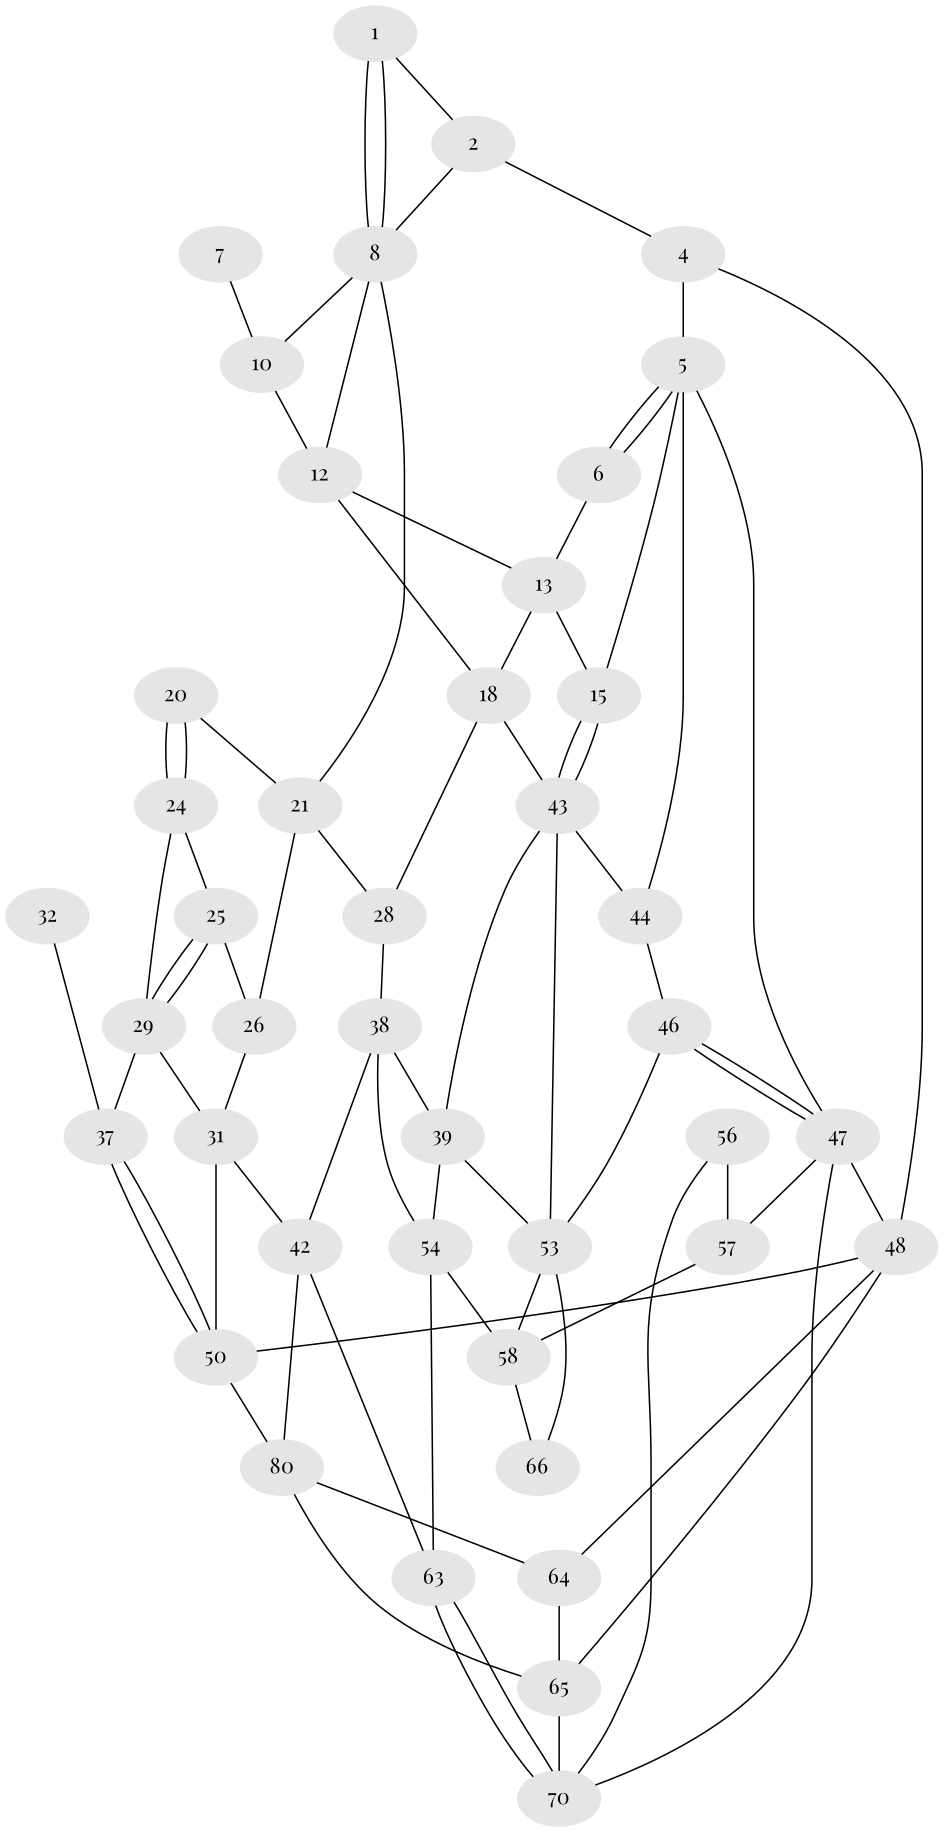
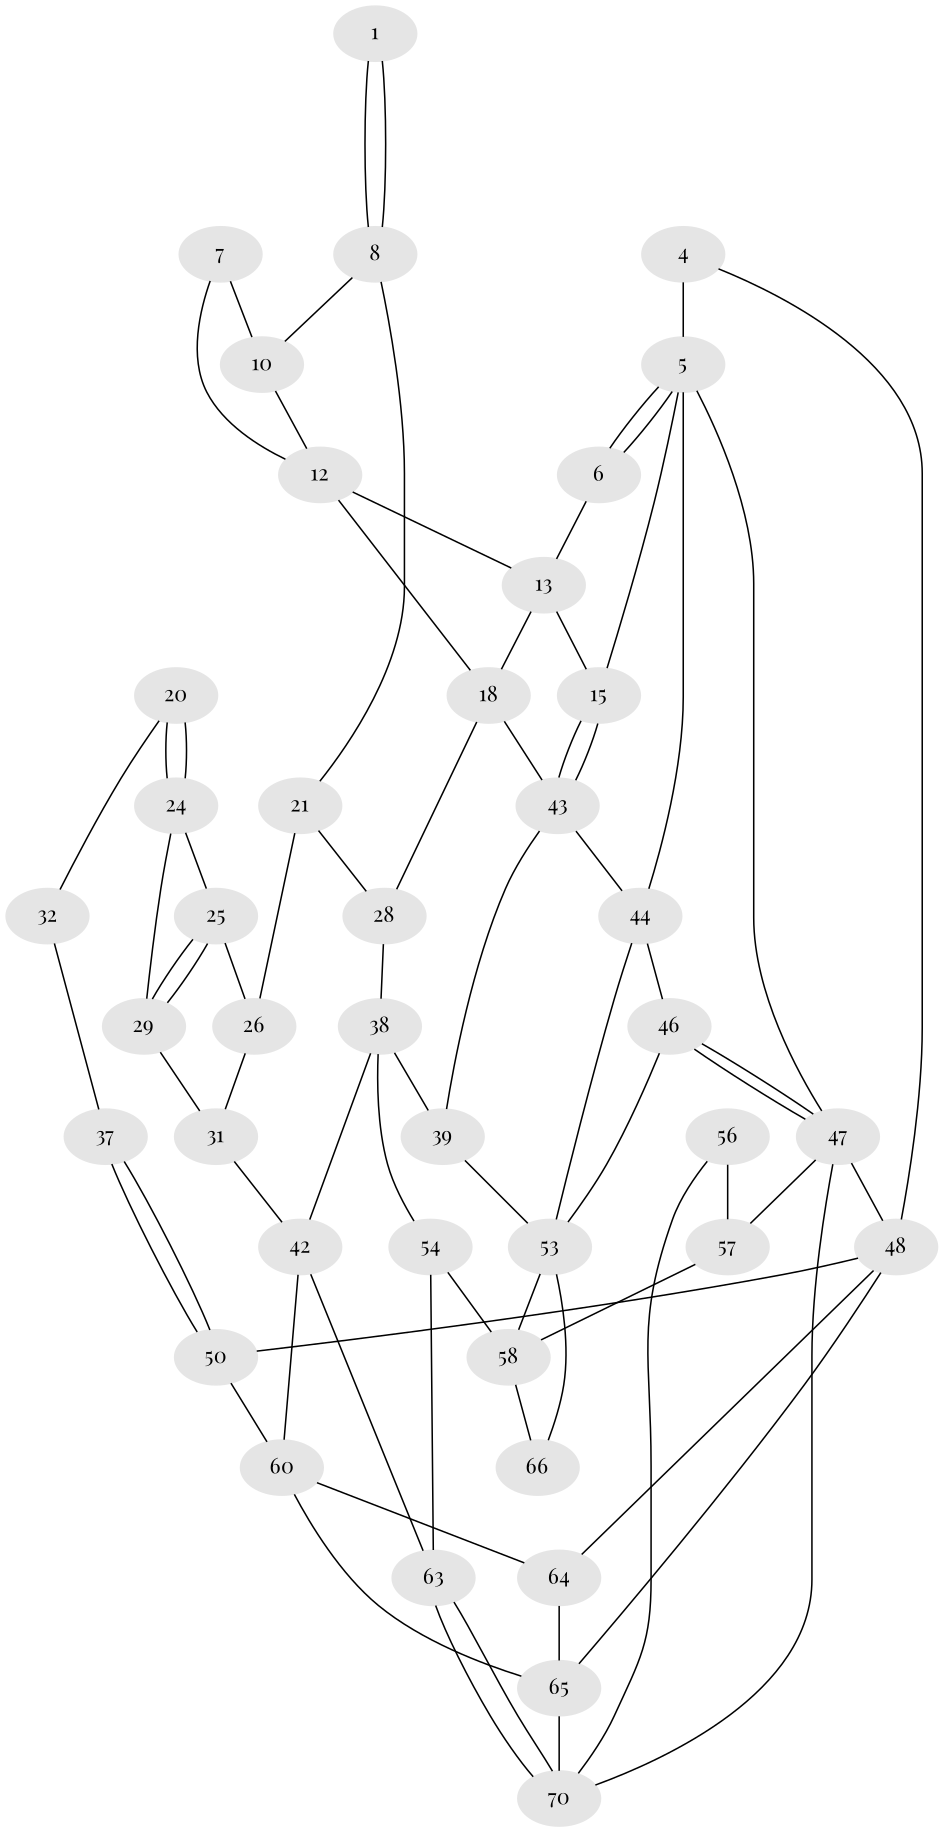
(473, 144) -> none
(348, 365) -> (205, 388)
(238, 751) -> (106, 803)
(554, 1026) -> (592, 1081)
(125, 1081) -> none
(437, 1192) -> none
(216, 1247) -> none
(282, 1468) -> (282, 1468)
